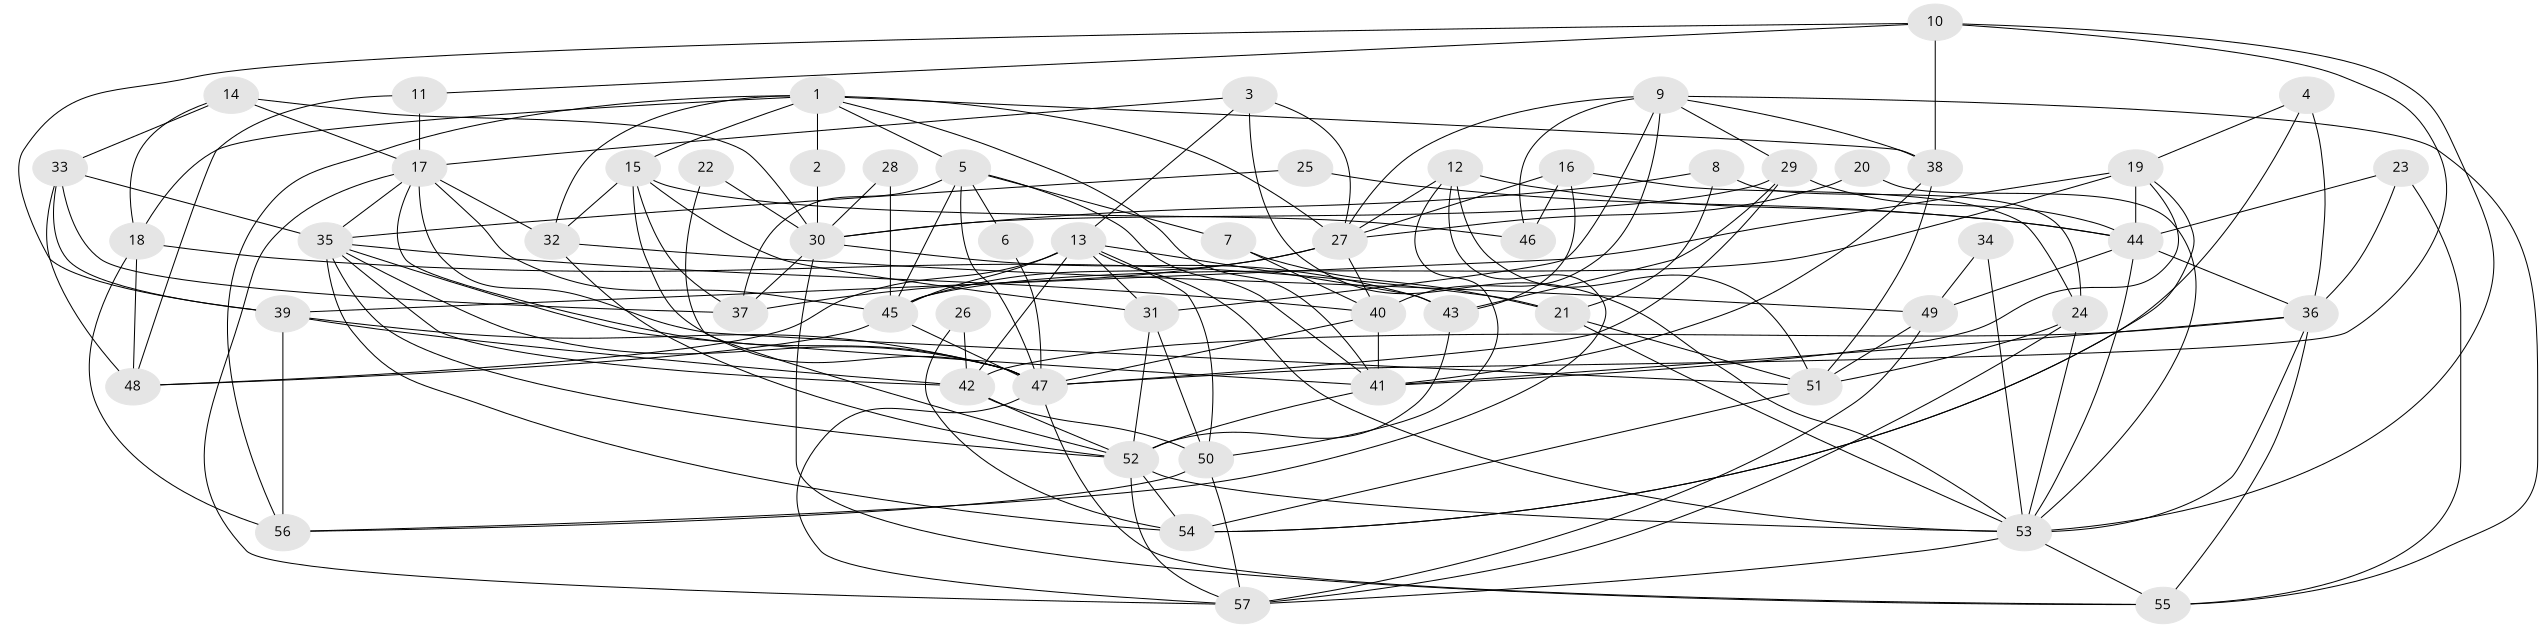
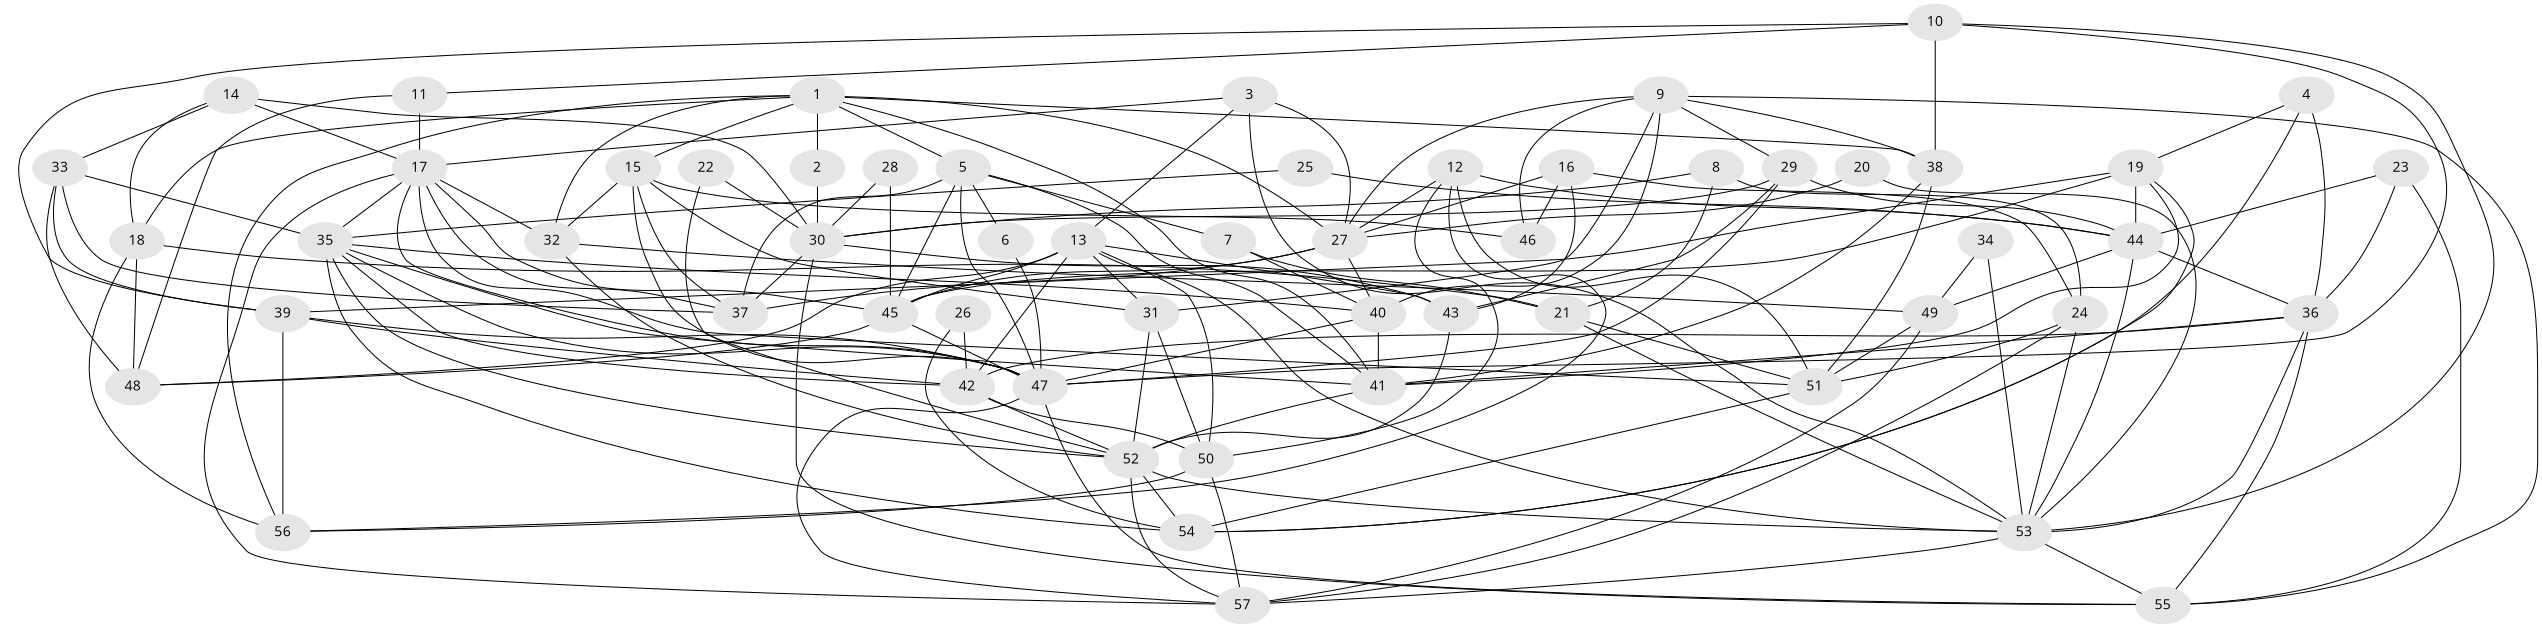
none -> (534, 283)
